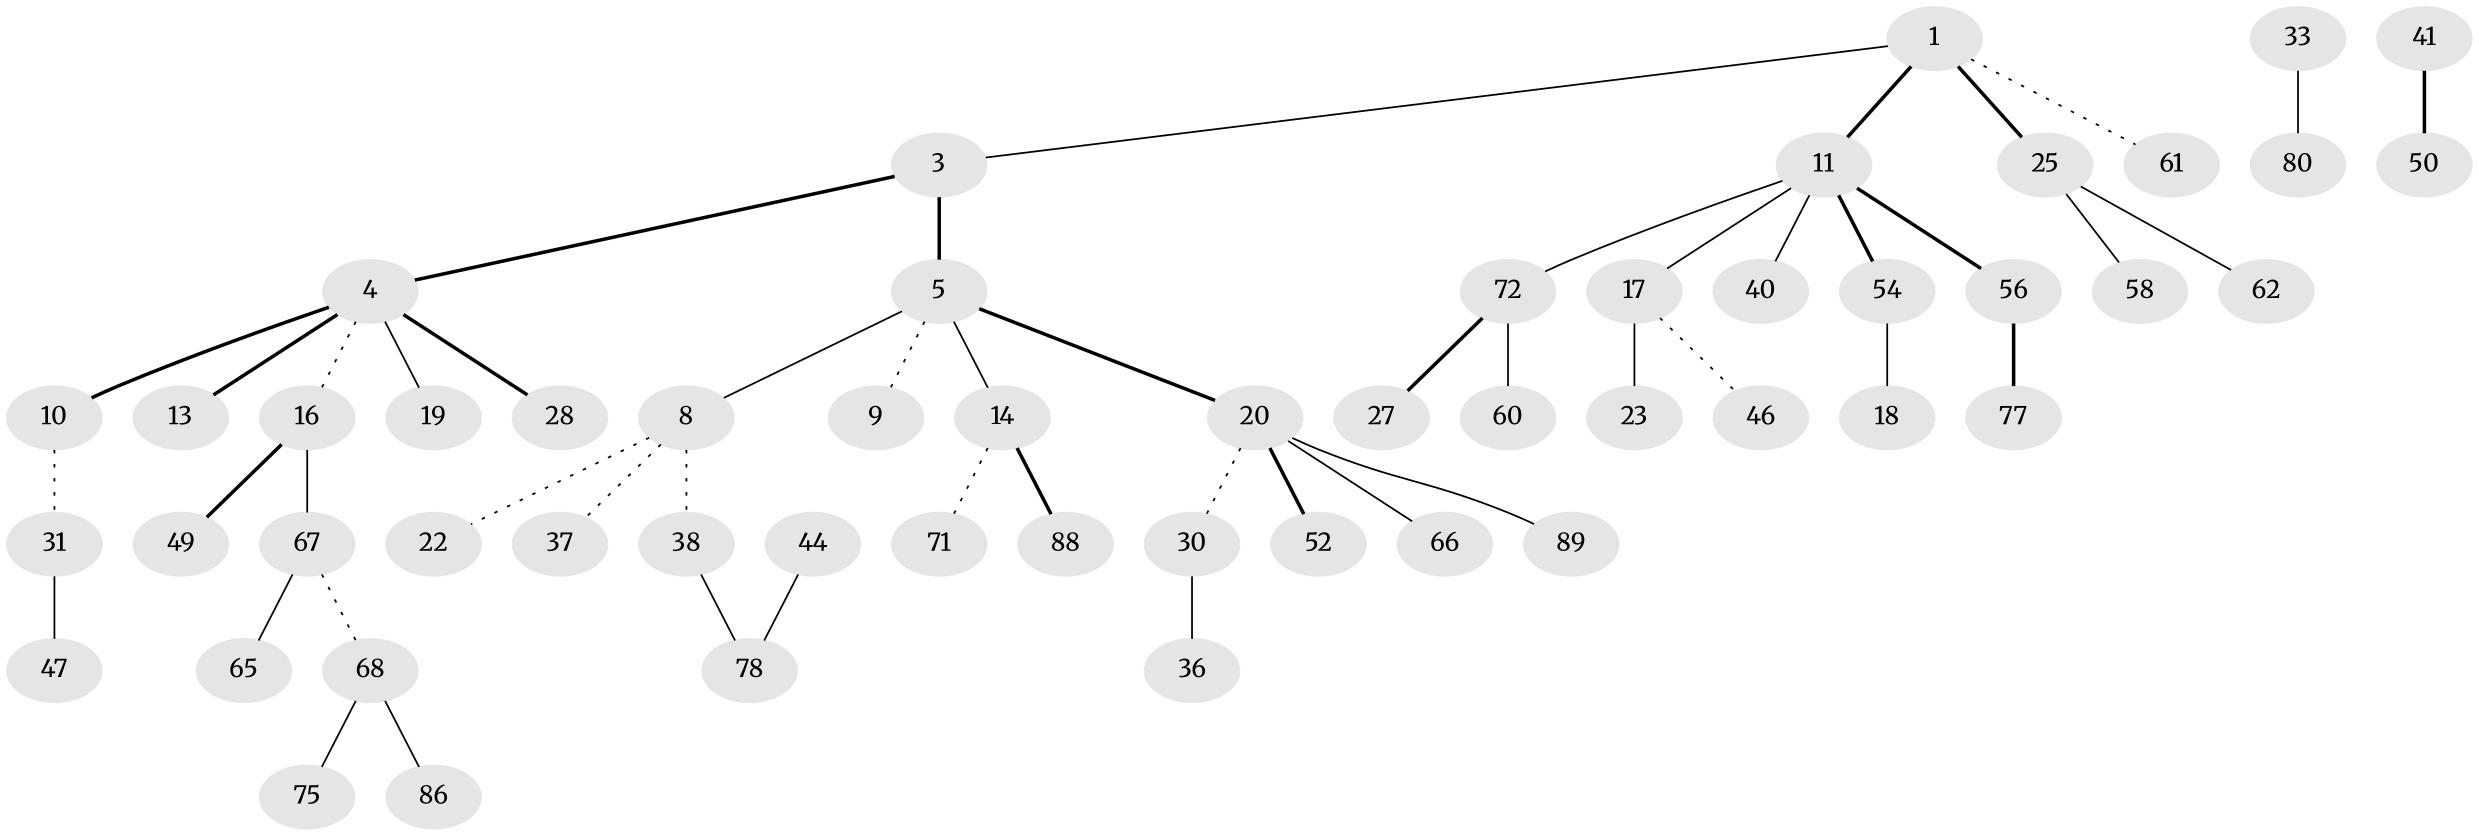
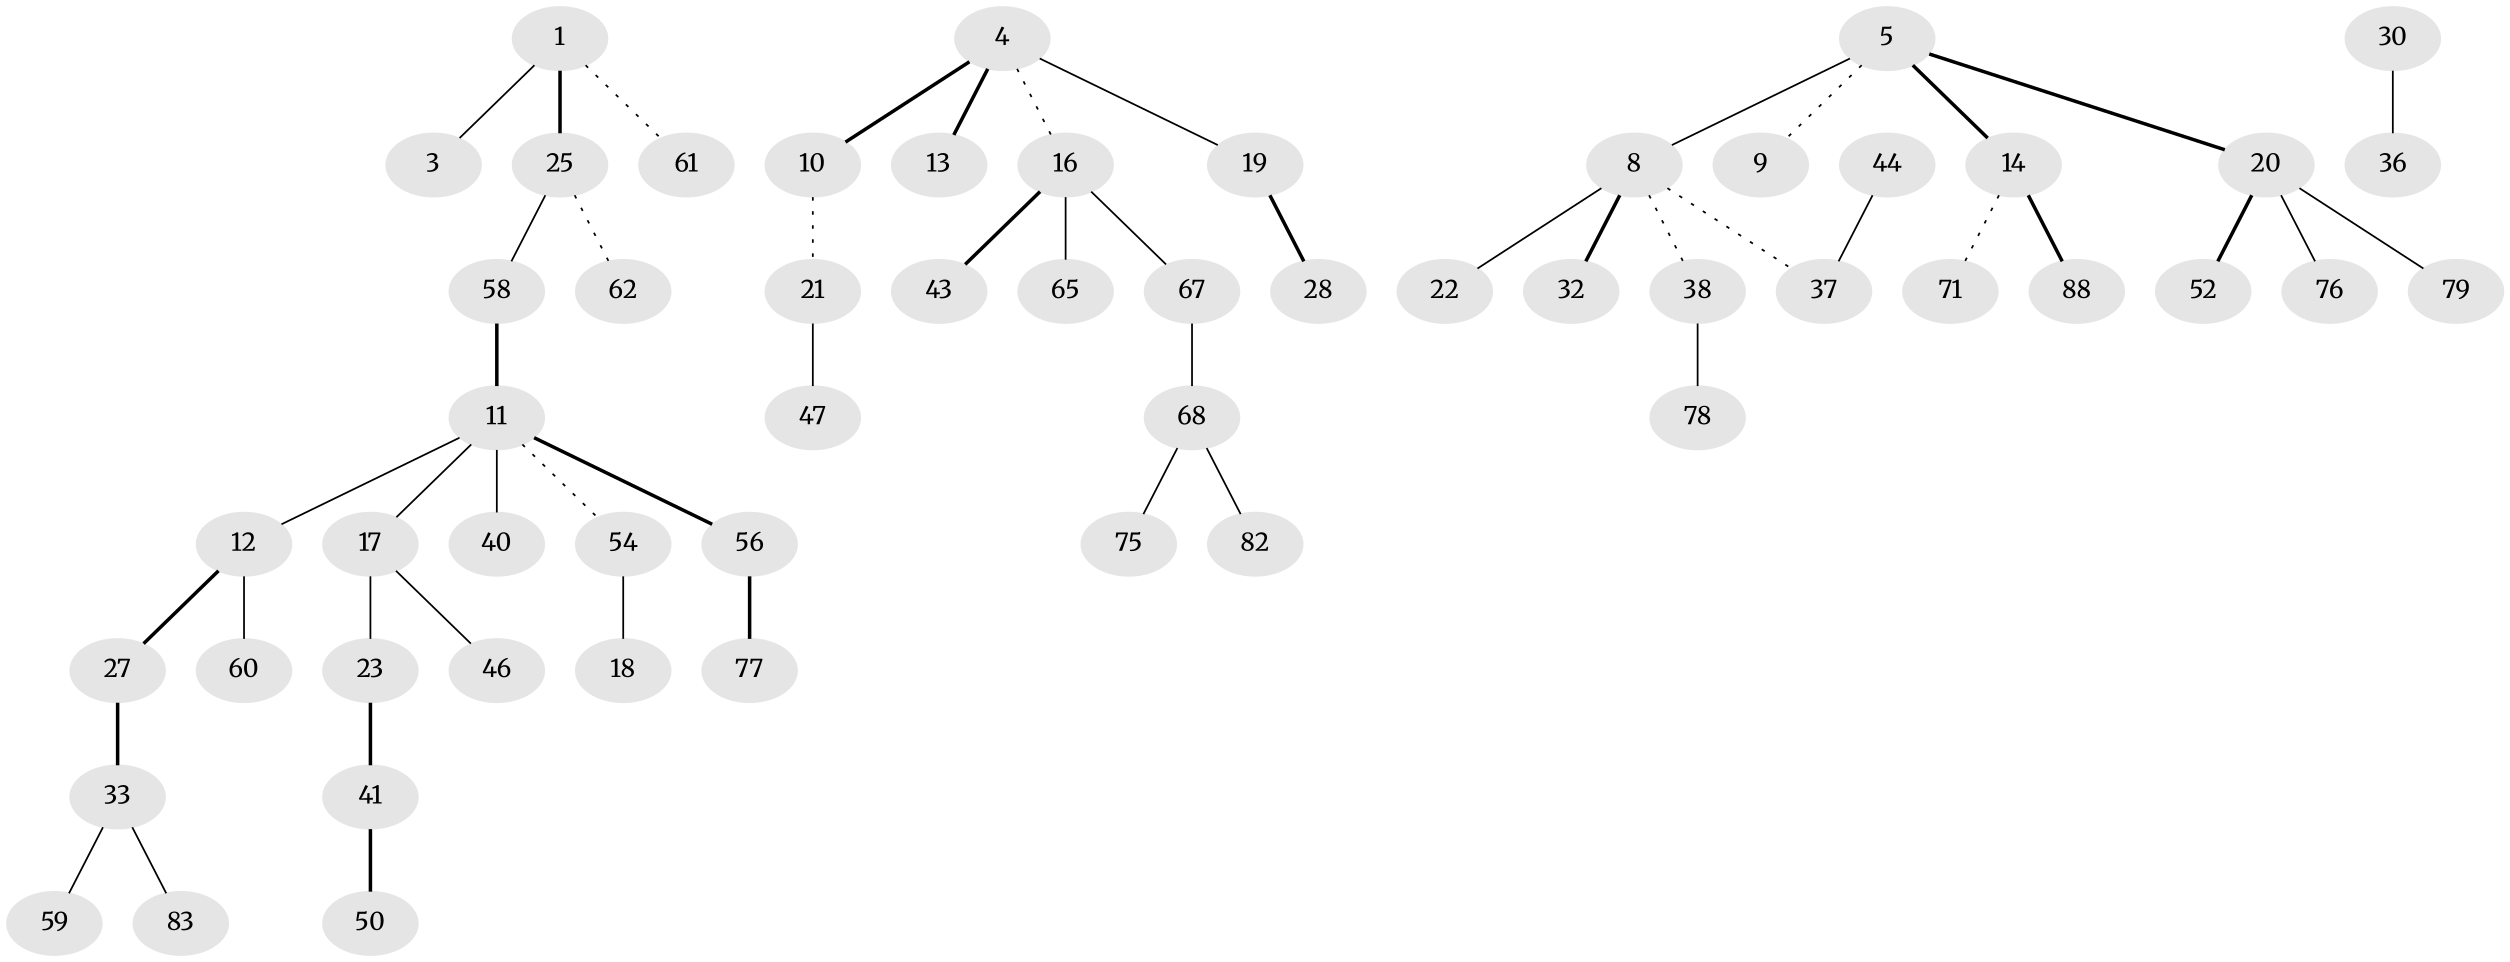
(1879, 102) -> (497, 355)
(2298, 165) -> (181, 923)
(655, 228) -> none
(939, 228) -> none
(1856, 228) -> (560, 481)
(2156, 228) -> (592, 228)
(1508, 291) -> (244, 544)
none -> (1571, 291)
(1697, 354) -> (433, 607)
(465, 355) -> (1287, 228)
(971, 355) -> (1950, 102)
(560, 481) -> (1539, 228)
(1224, 481) -> none
(54, 544) -> (813, 291)
(181, 544) -> (939, 291)
(1445, 544) -> (2330, 291)
(1571, 544) -> (2456, 291)
(276, 607) -> (1066, 228)
(339, 607) -> (1192, 355)
(781, 607) -> (1856, 228)
none -> (118, 734)
none -> (370, 734)
(434, 797) -> (1255, 544)
none -> (54, 923)
